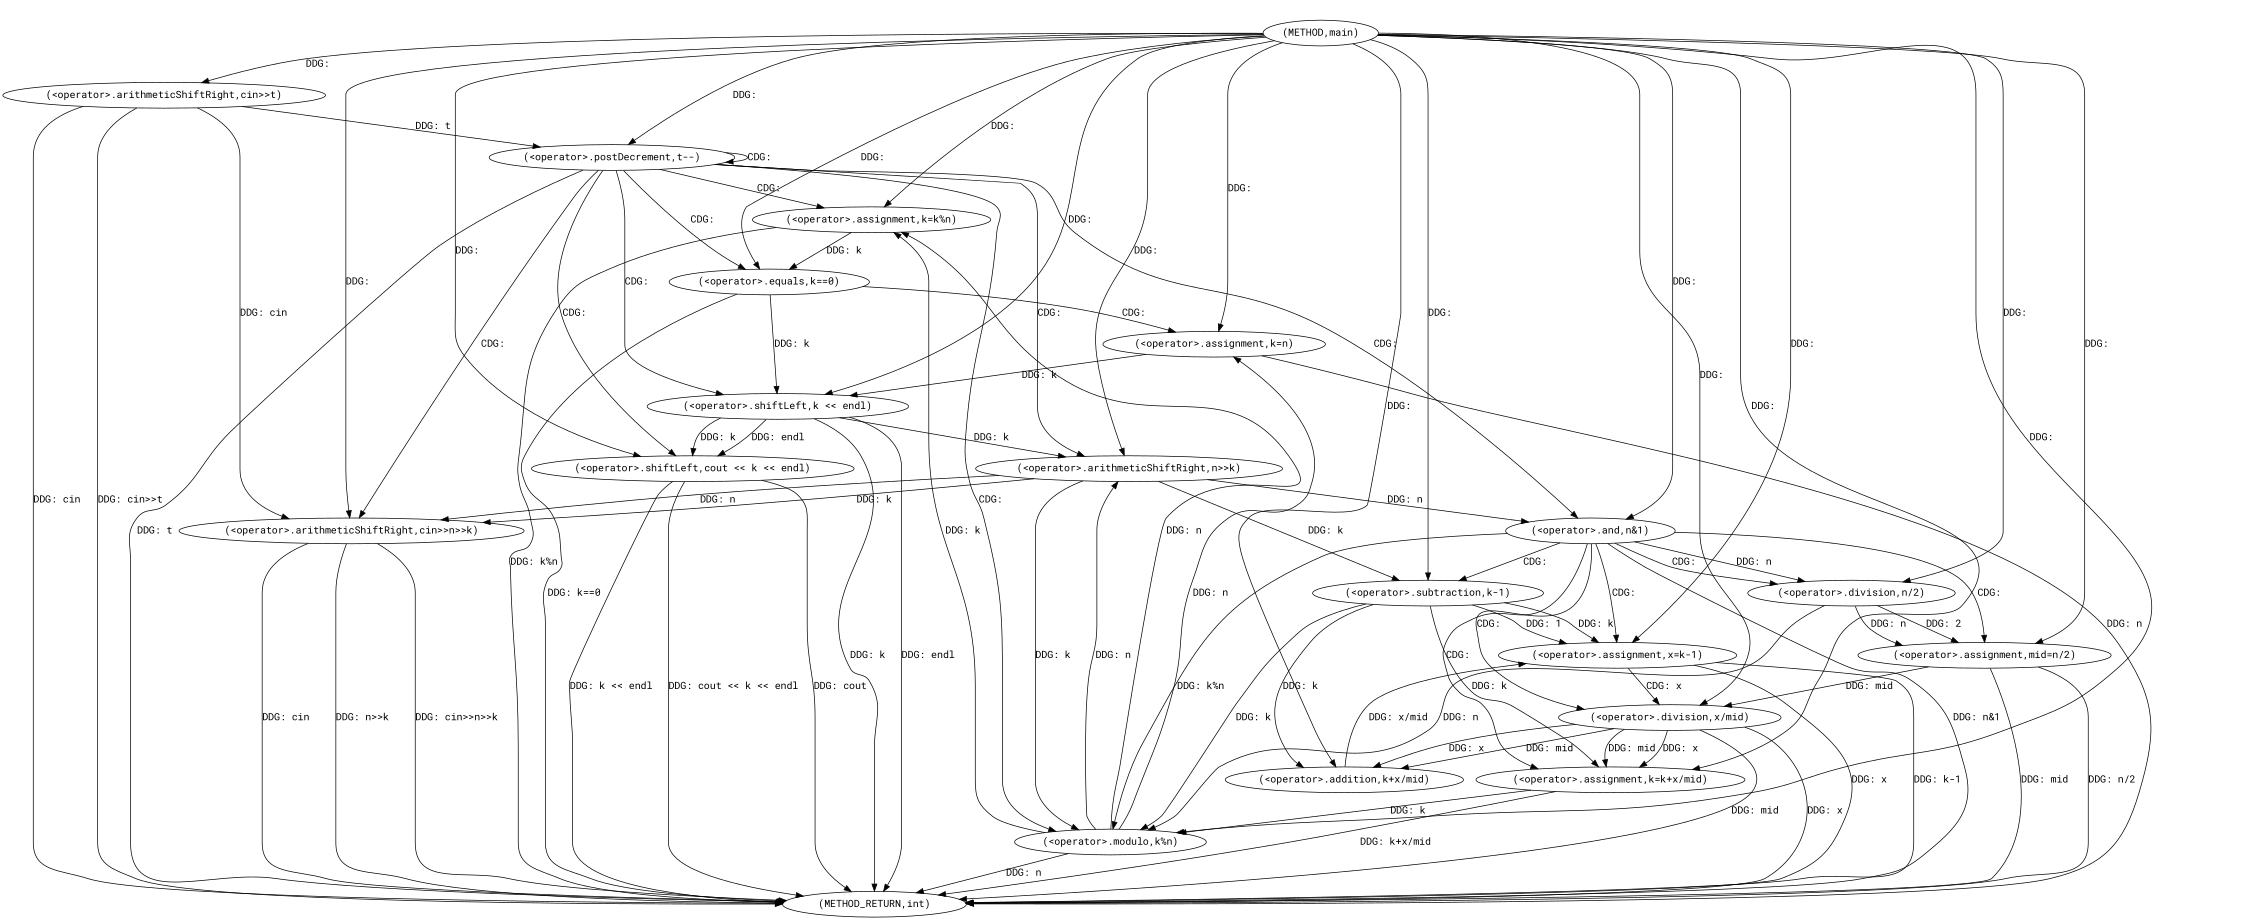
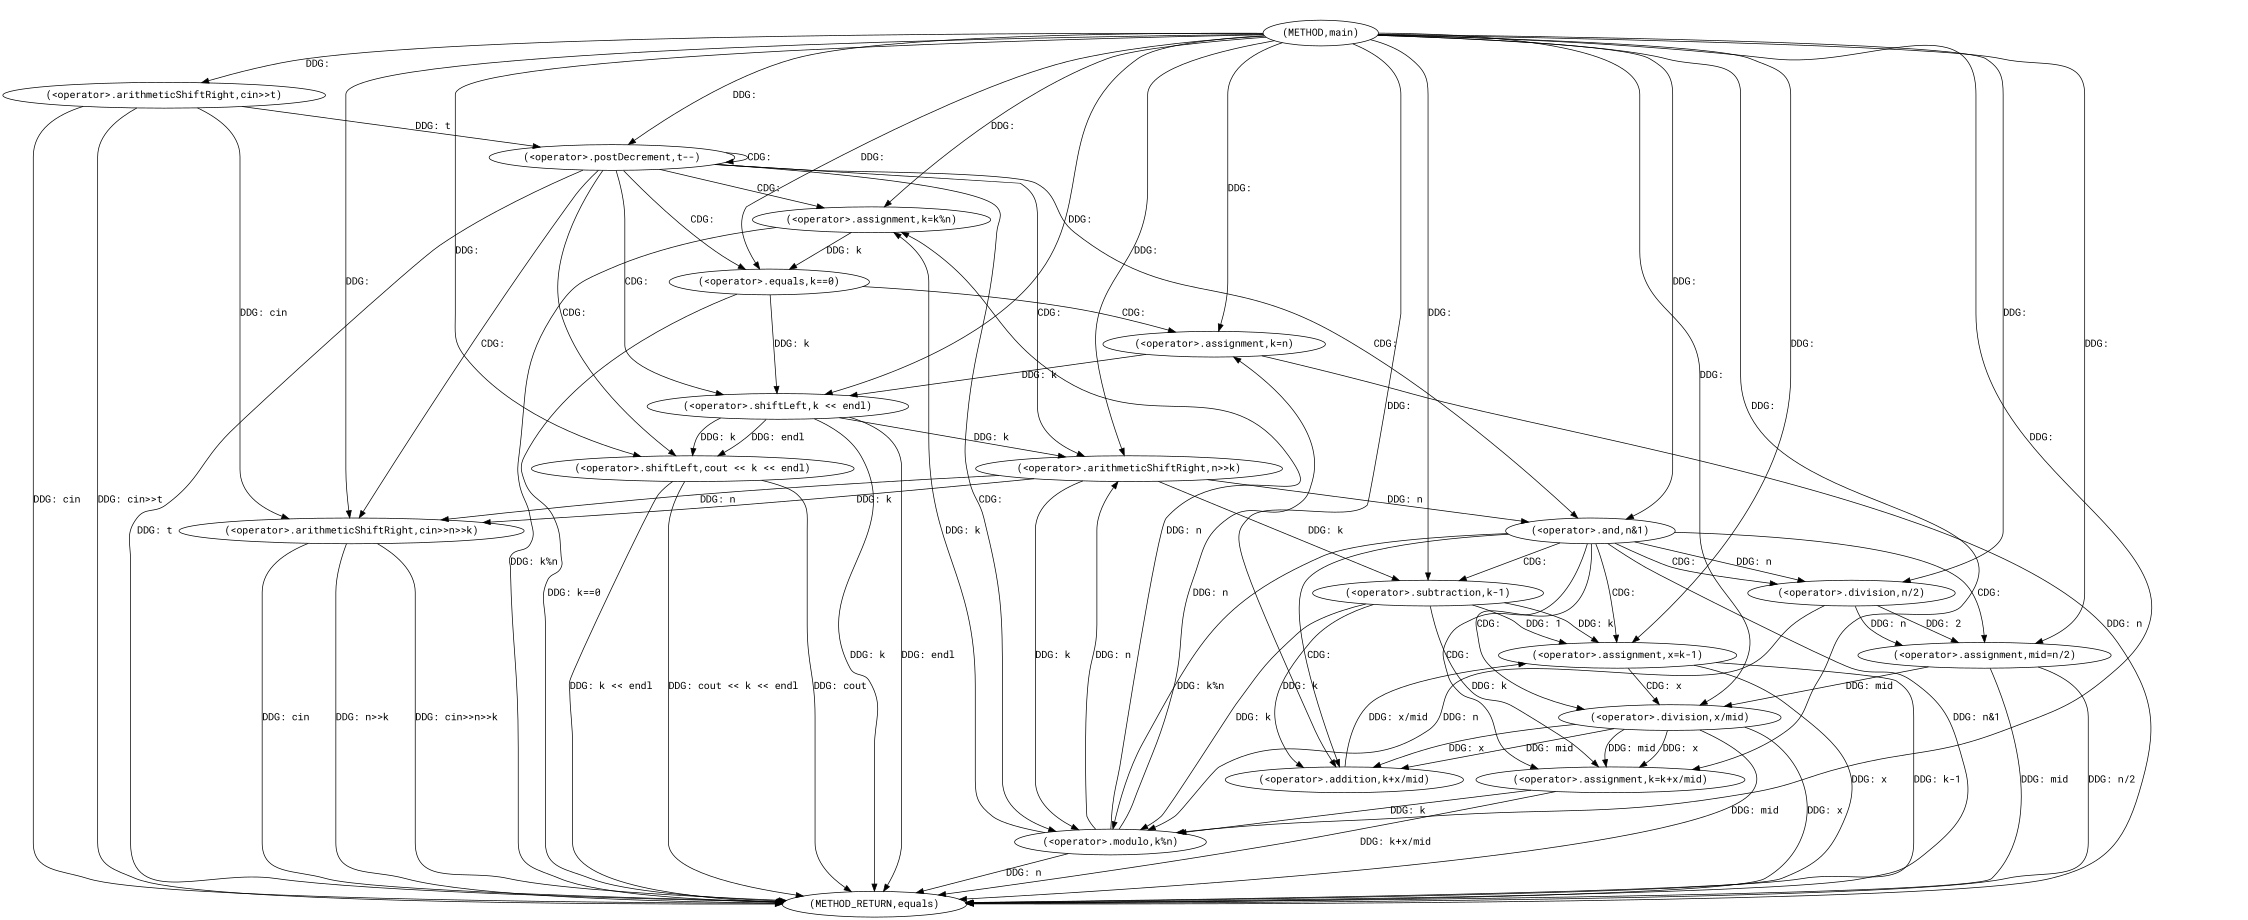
none -> (1316, 573)
(874, 904) -> (874, 904)
